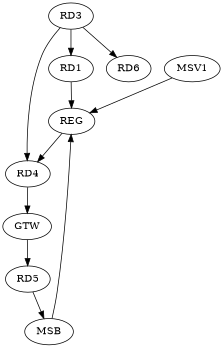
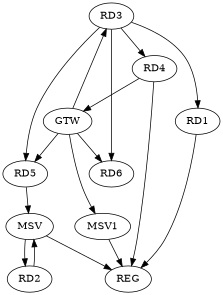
none -> (88, 72)
none -> (51, 84)
(52, 145) -> (146, 171)
none -> (87, 145)
none -> (77, 172)
none -> (30, 279)
(49, 332) -> (30, 226)
